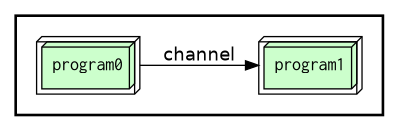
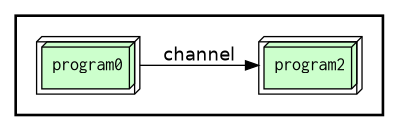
(310, 65) -> (310, 65)
